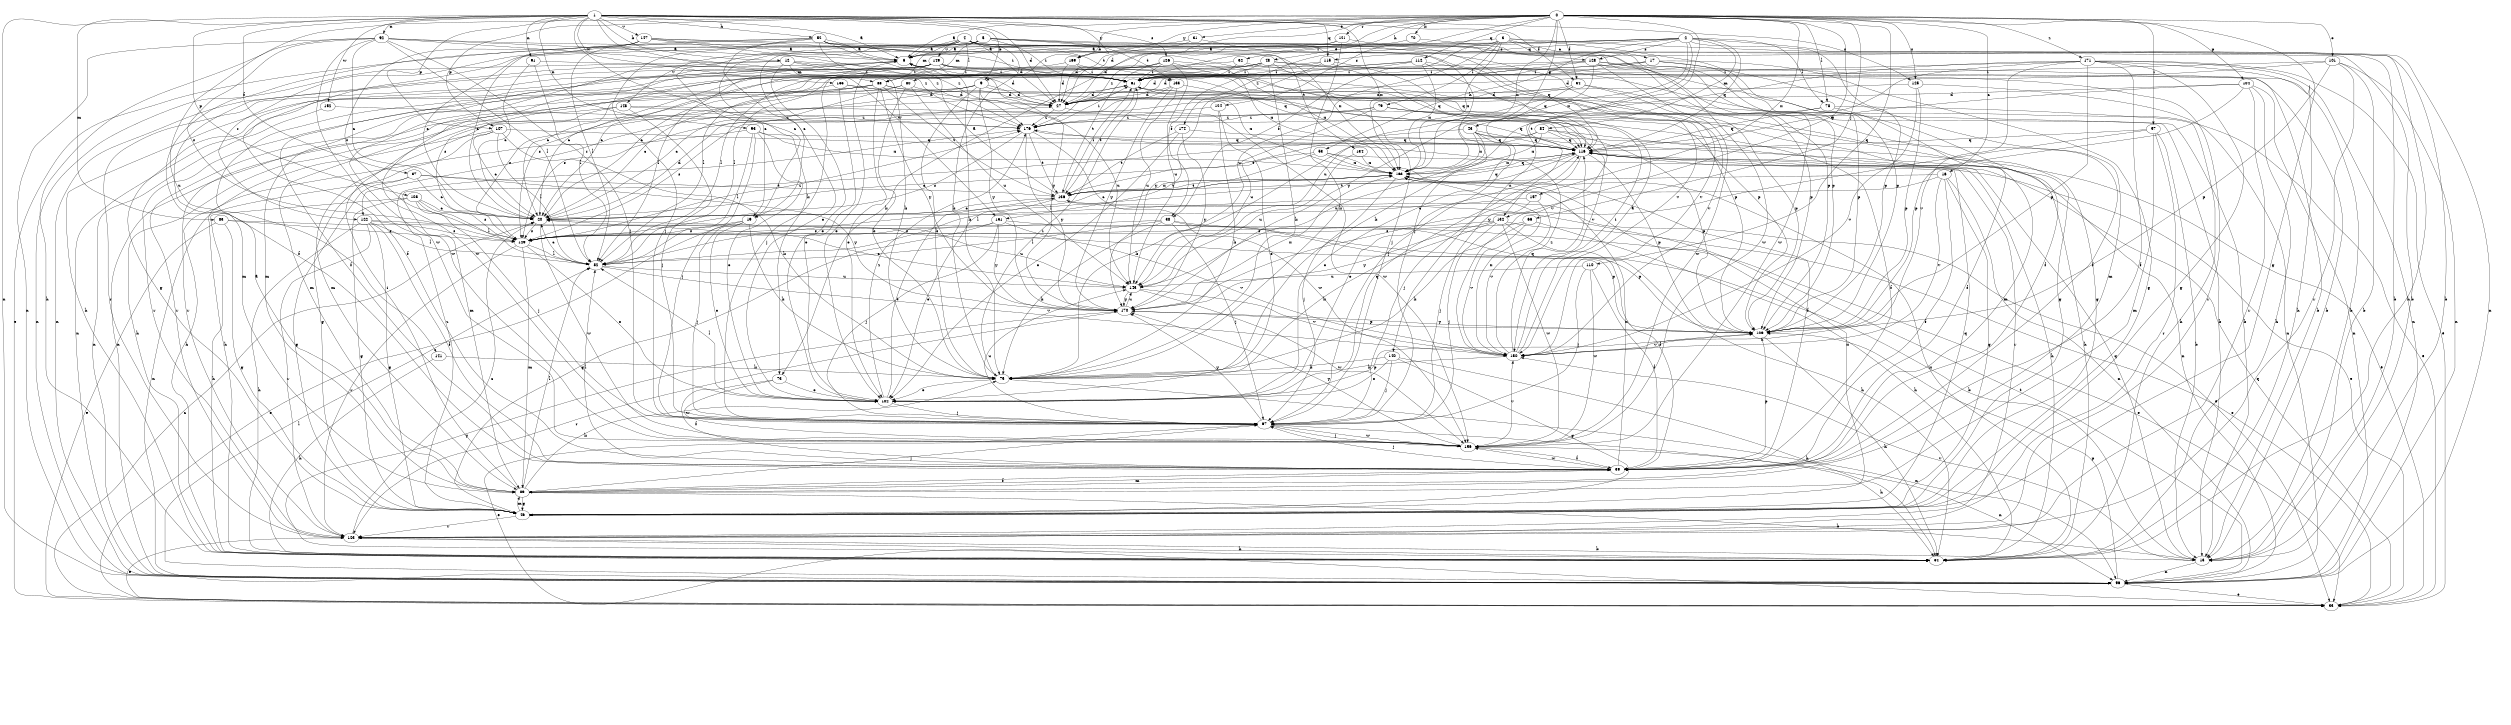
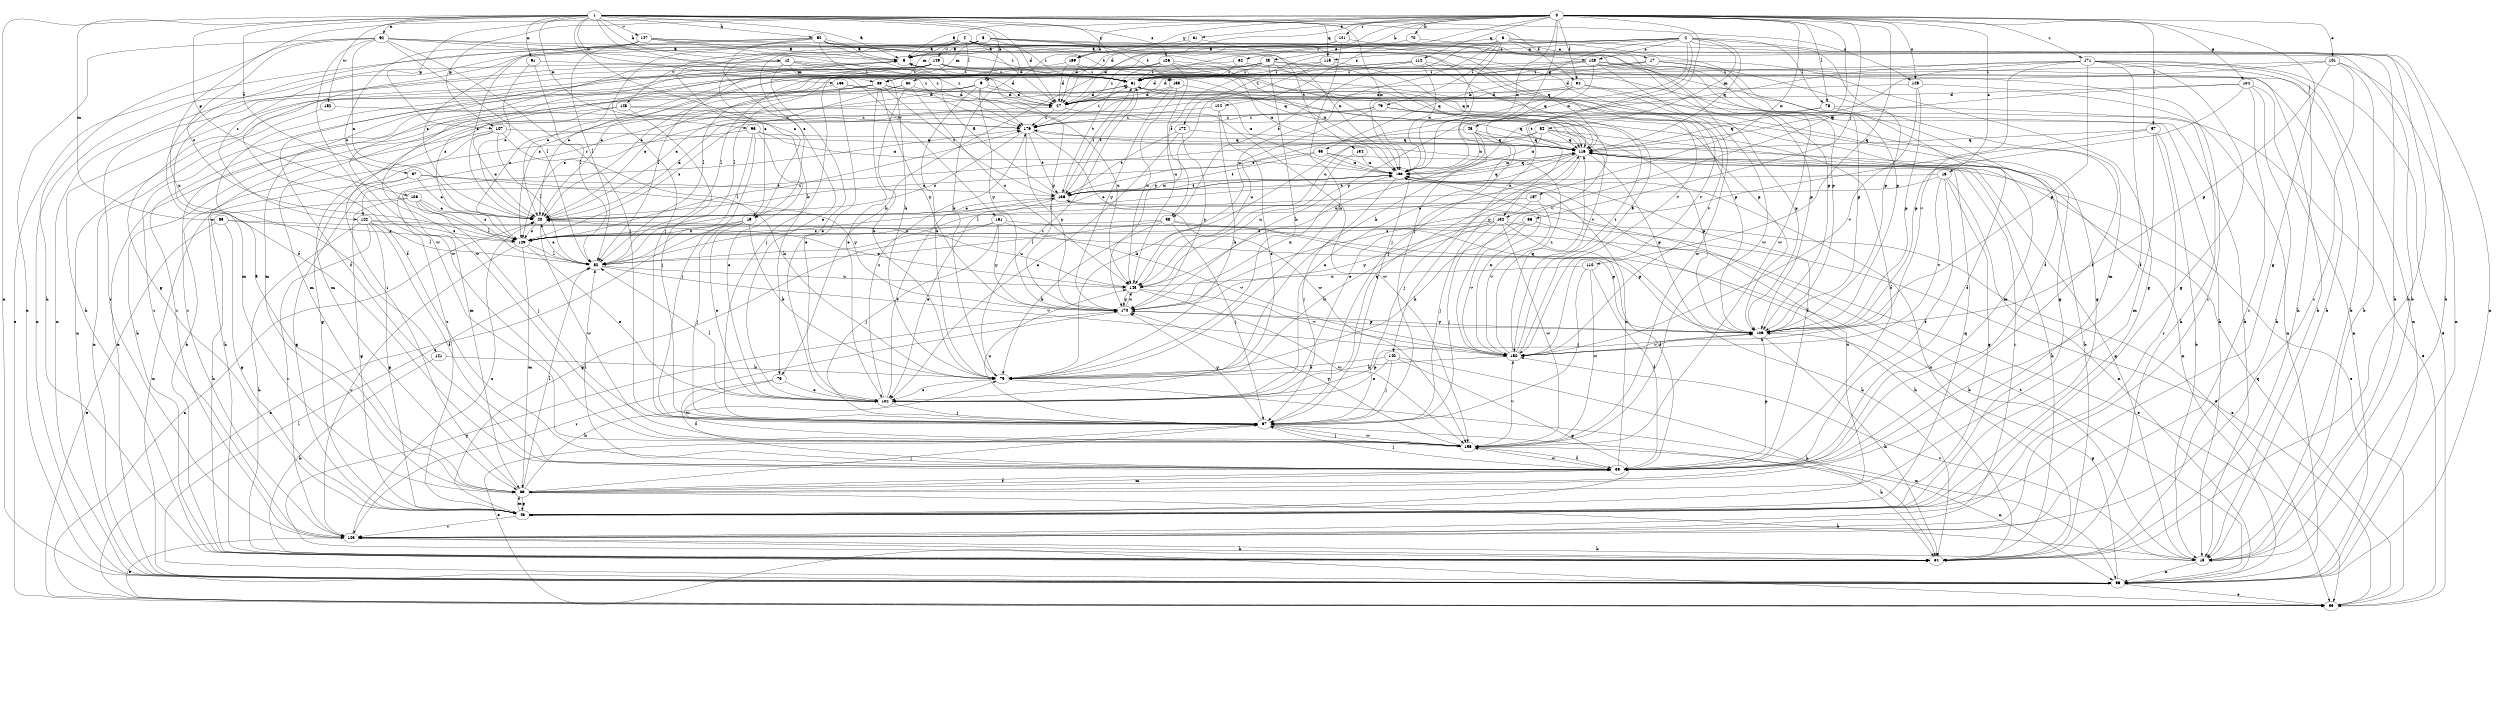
(1170, 185) -> (1193, 177)
(2114, 190) -> none
(969, 202) -> none
(842, 222) -> none
